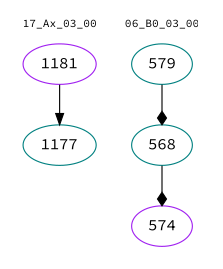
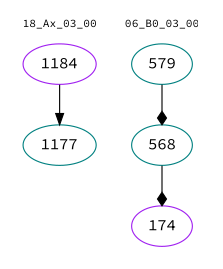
(60, 24) -> (60, 24)
(60, 64) -> (60, 64)
(162, 226) -> (162, 226)
